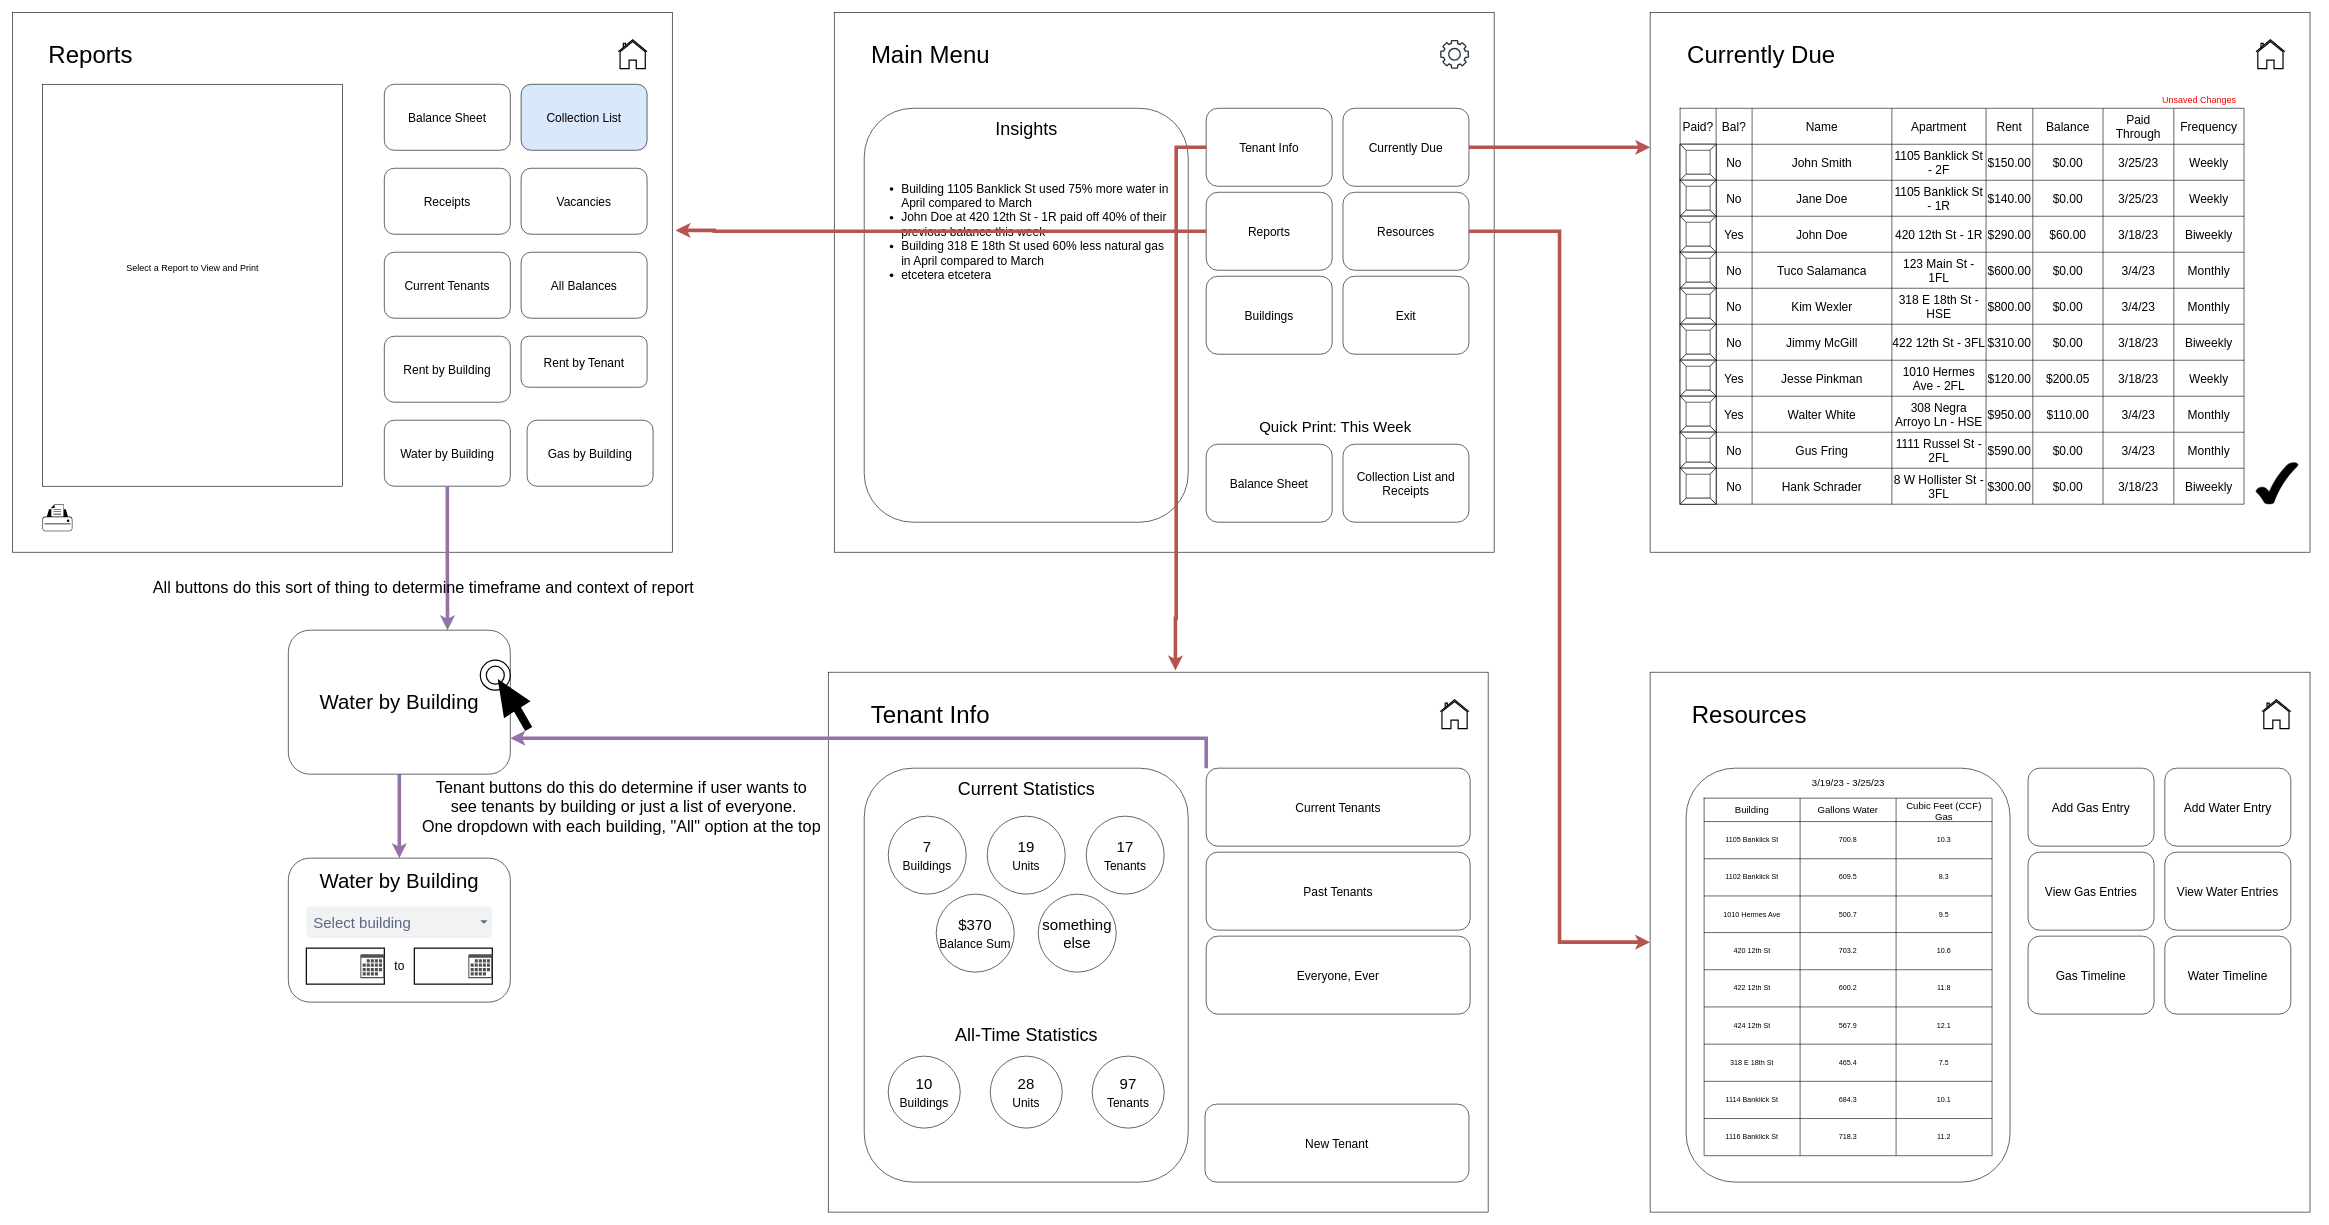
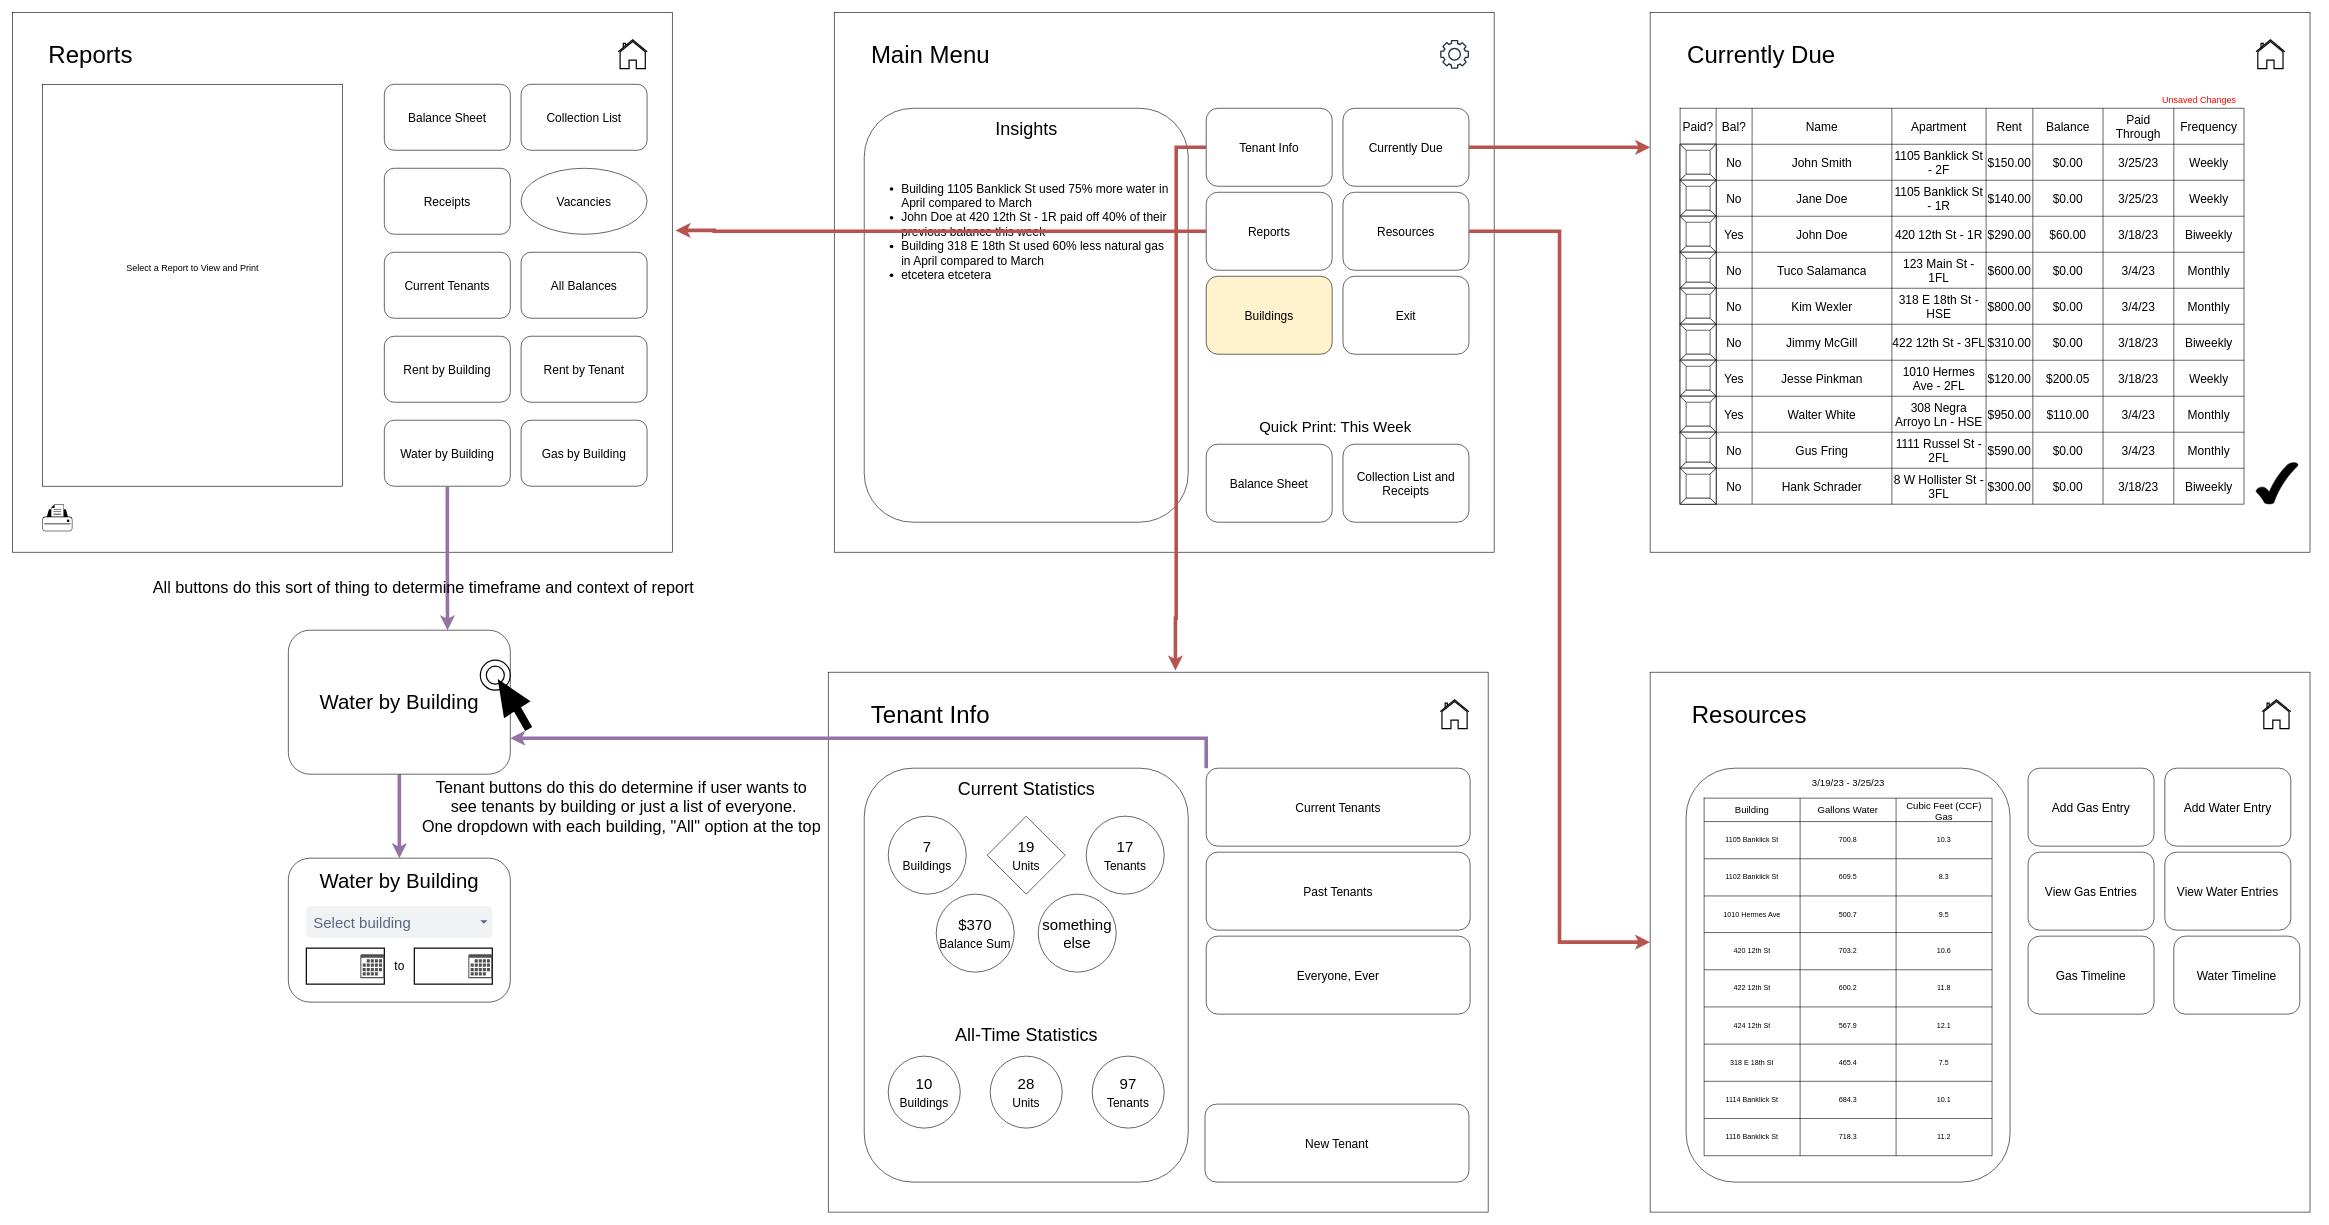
(584, 117) -> (584, 117)
(584, 201) -> (584, 201)
(1269, 315) -> (1269, 315)
(584, 362) -> (584, 369)
(590, 453) -> (584, 453)
(1026, 855) -> (1026, 855)
(2228, 975) -> (2237, 975)
